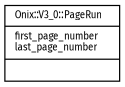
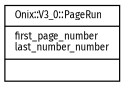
(56, 48) -> (62, 48)
